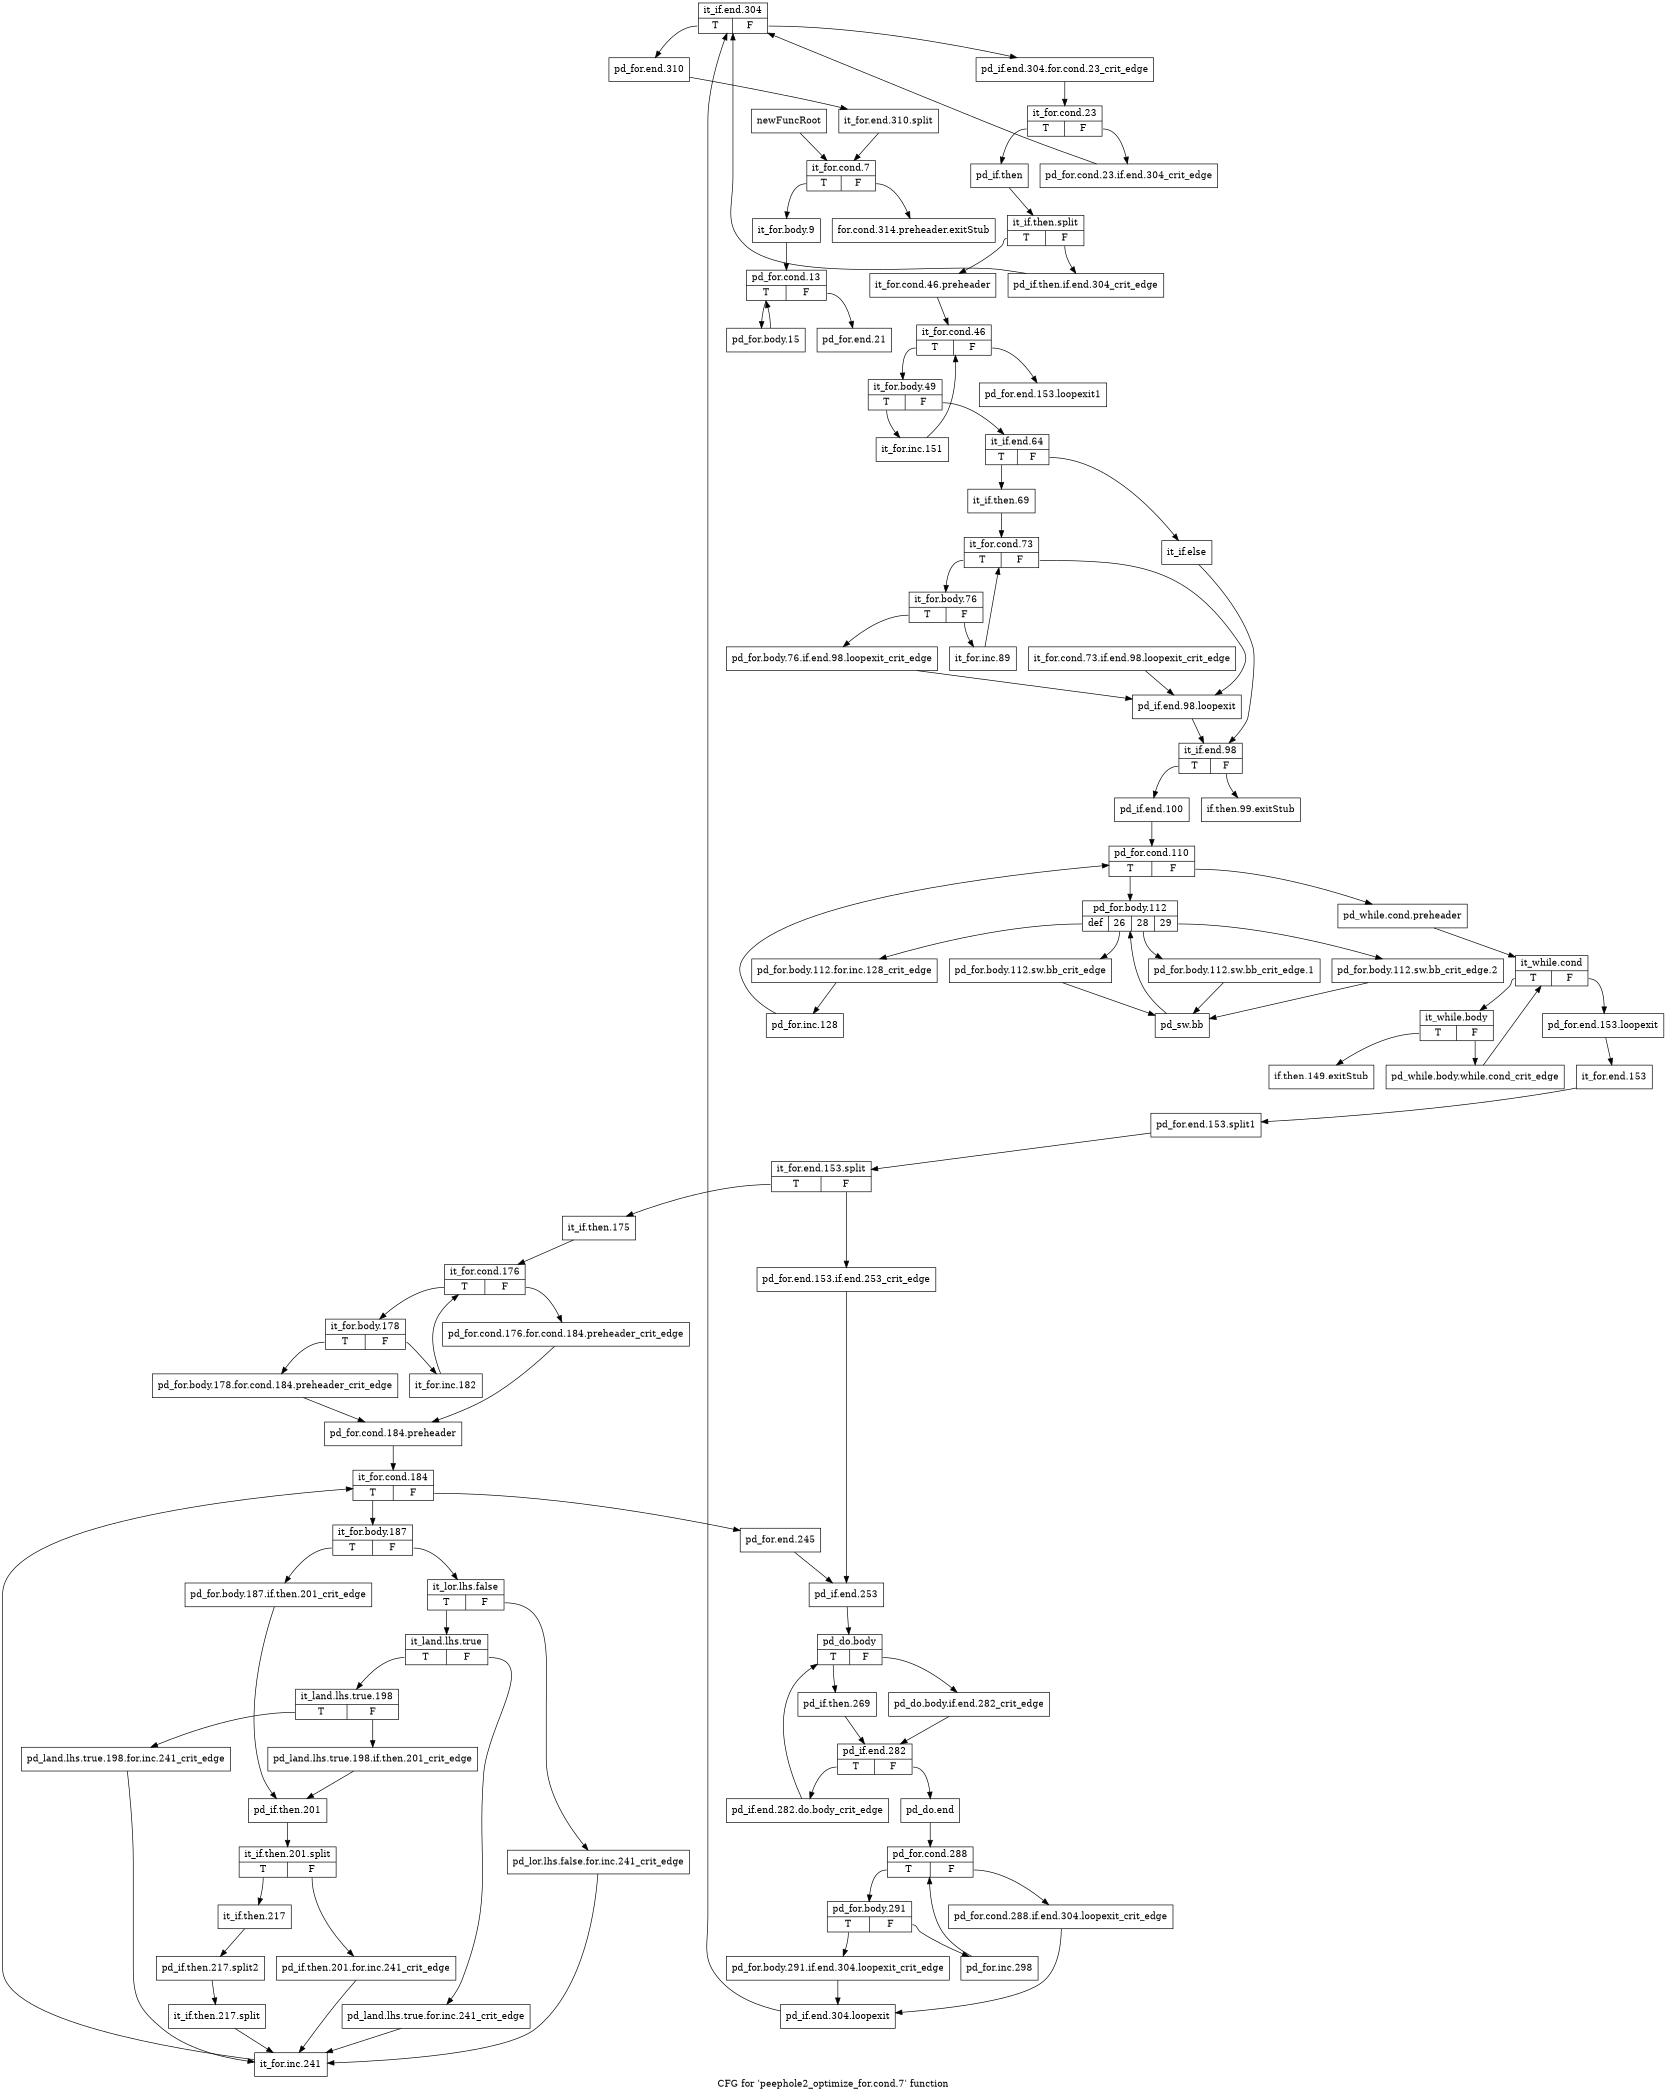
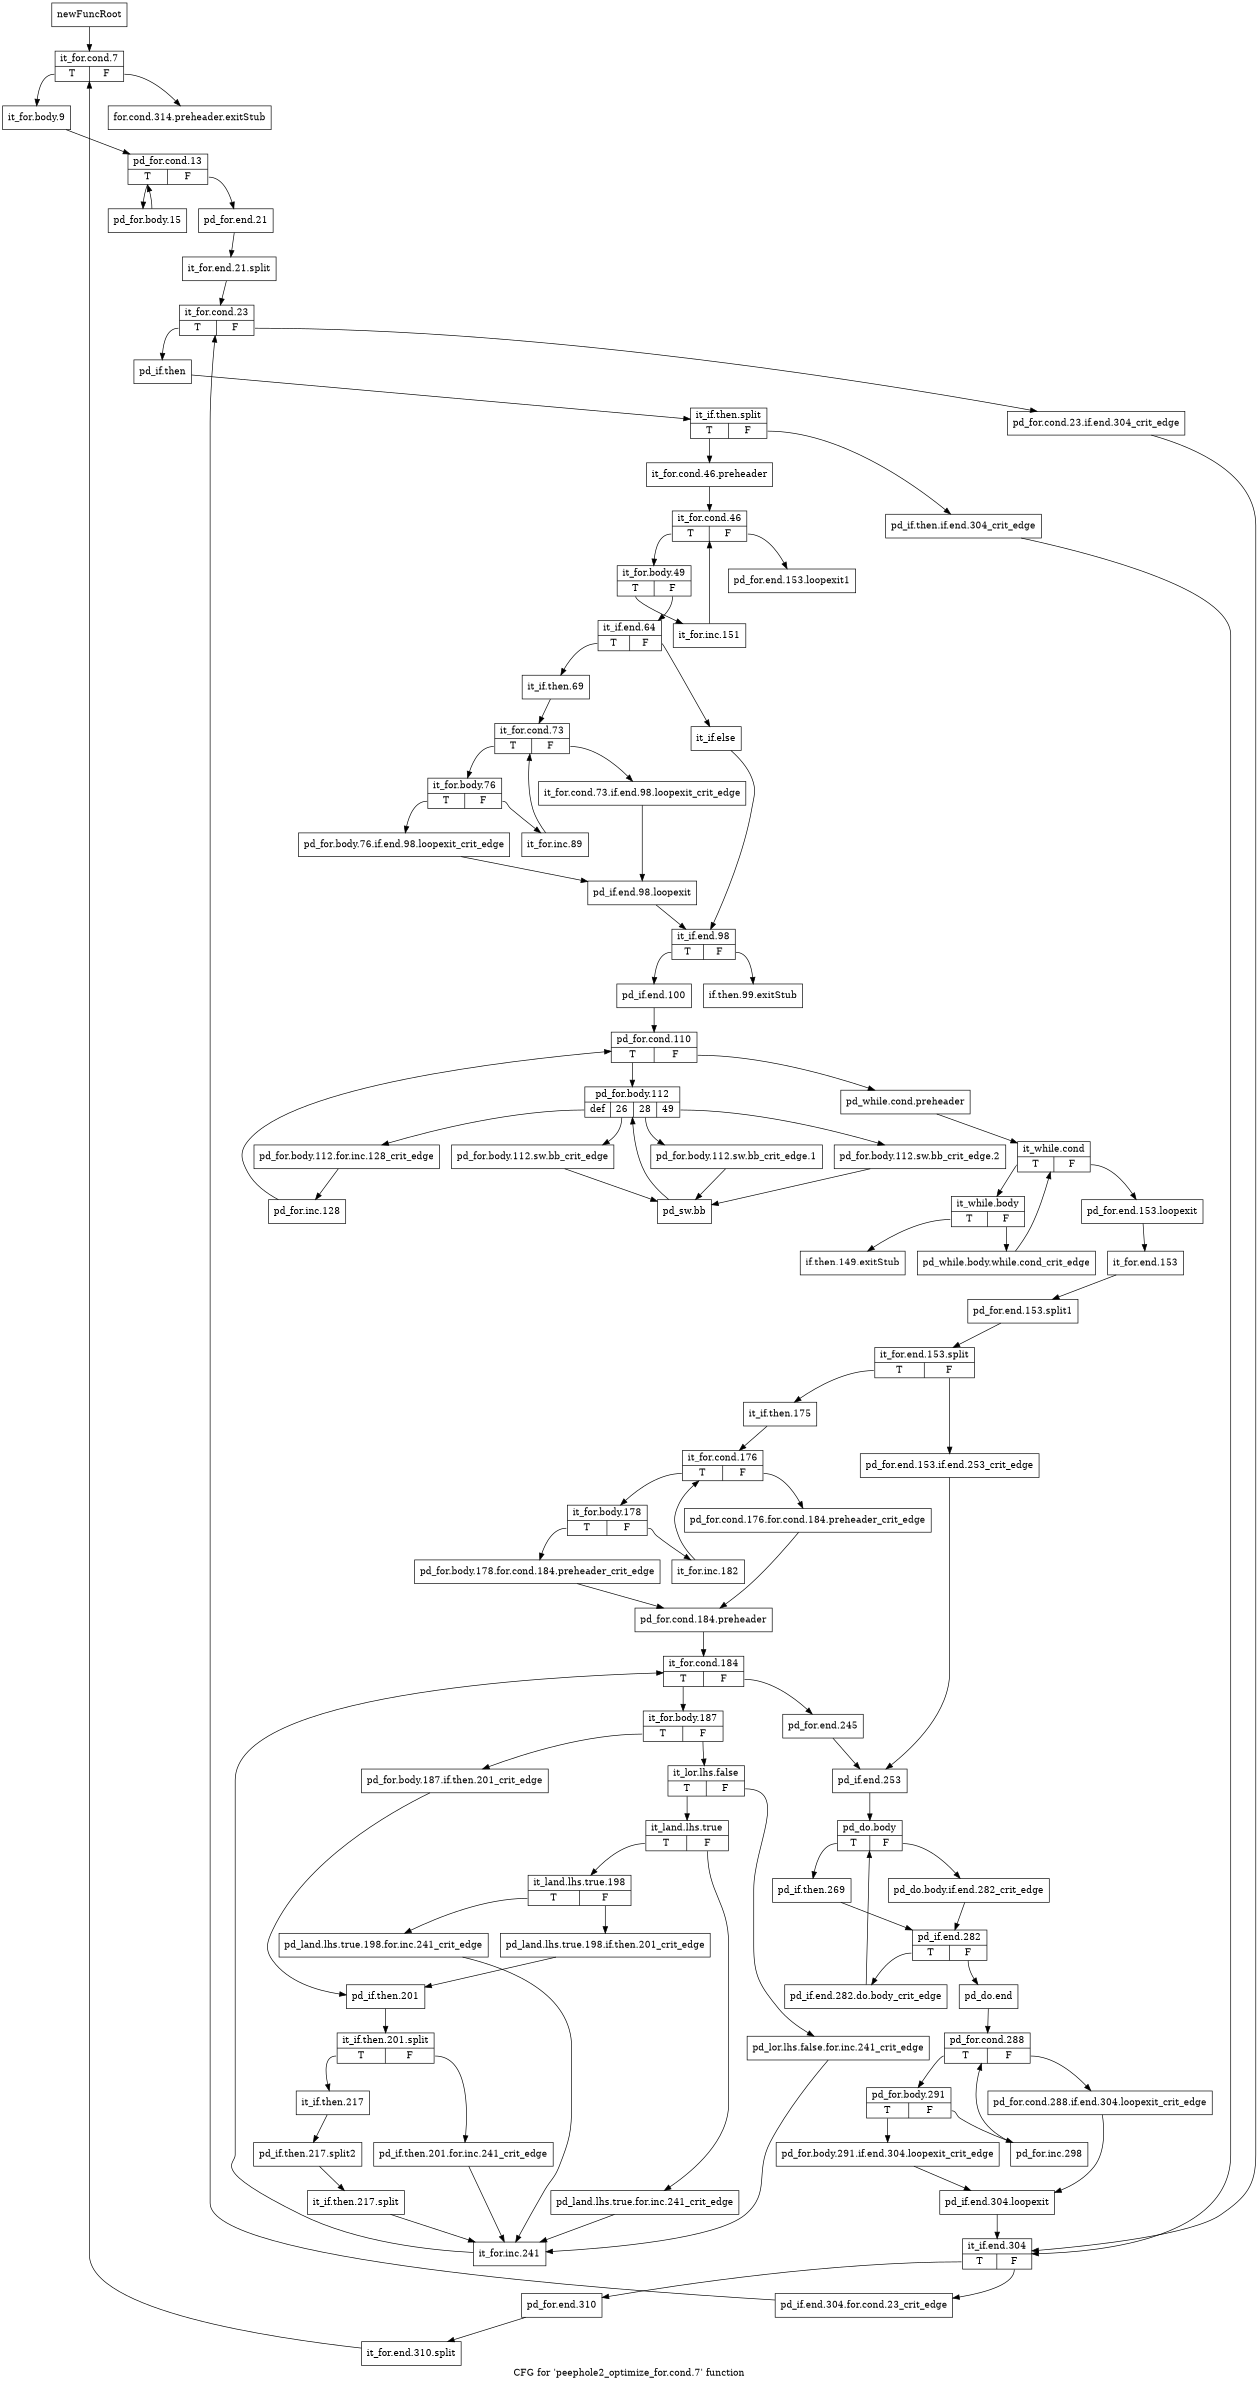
none -> (229, 269)
(1180, 584) -> (602, 756)
(1166, 923) -> (668, 1109)
